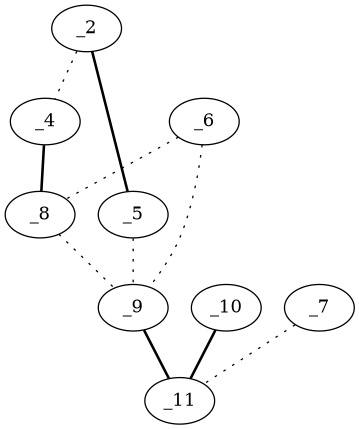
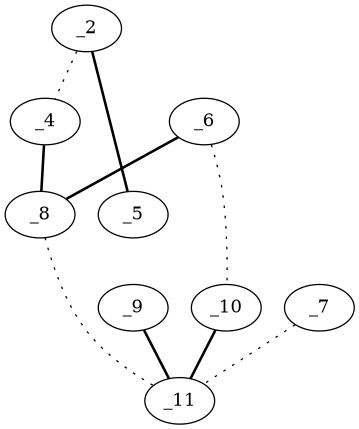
(131, 163) -> (131, 163)
(186, 220) -> (225, 214)
(86, 261) -> (82, 324)
(133, 261) -> none
